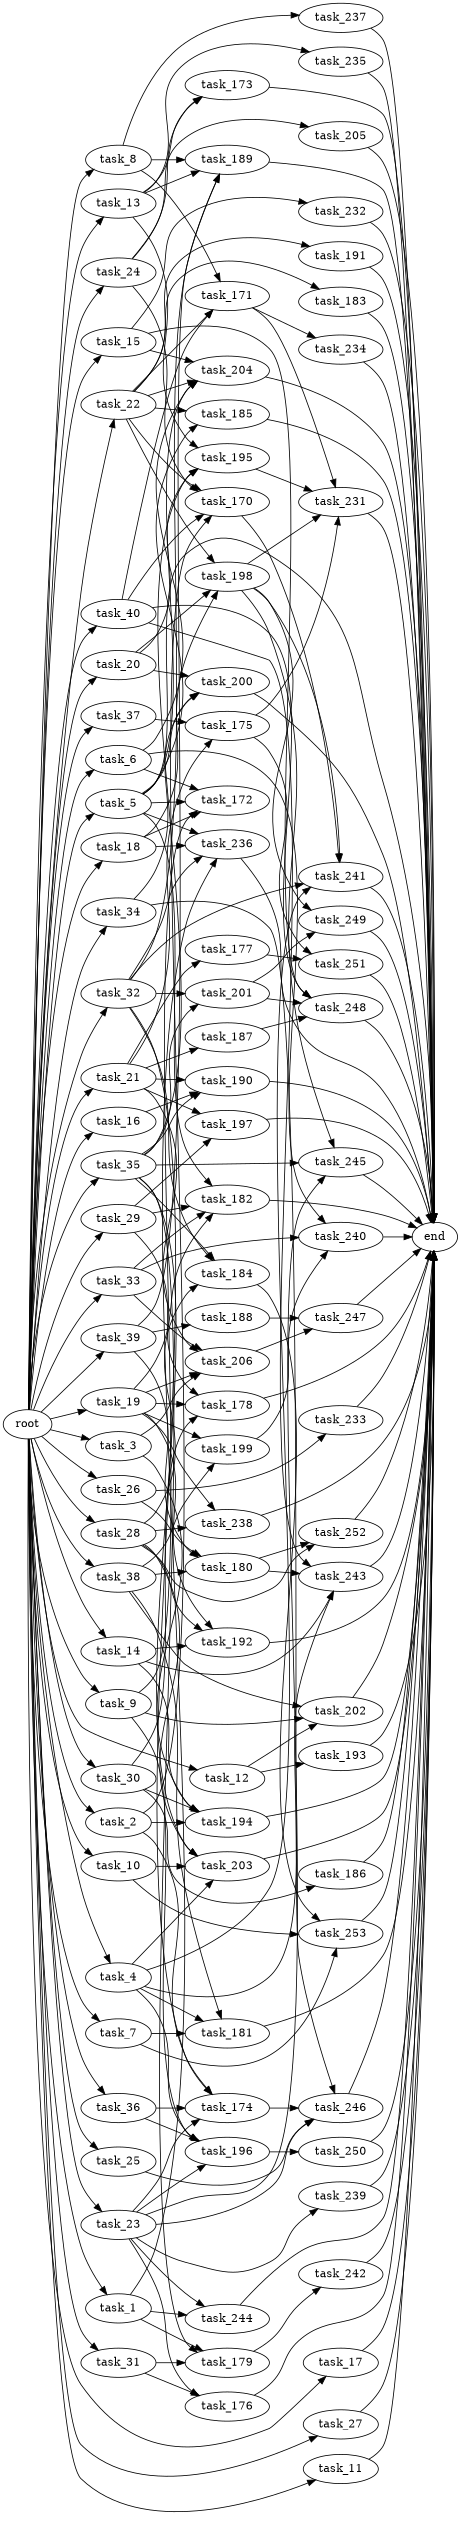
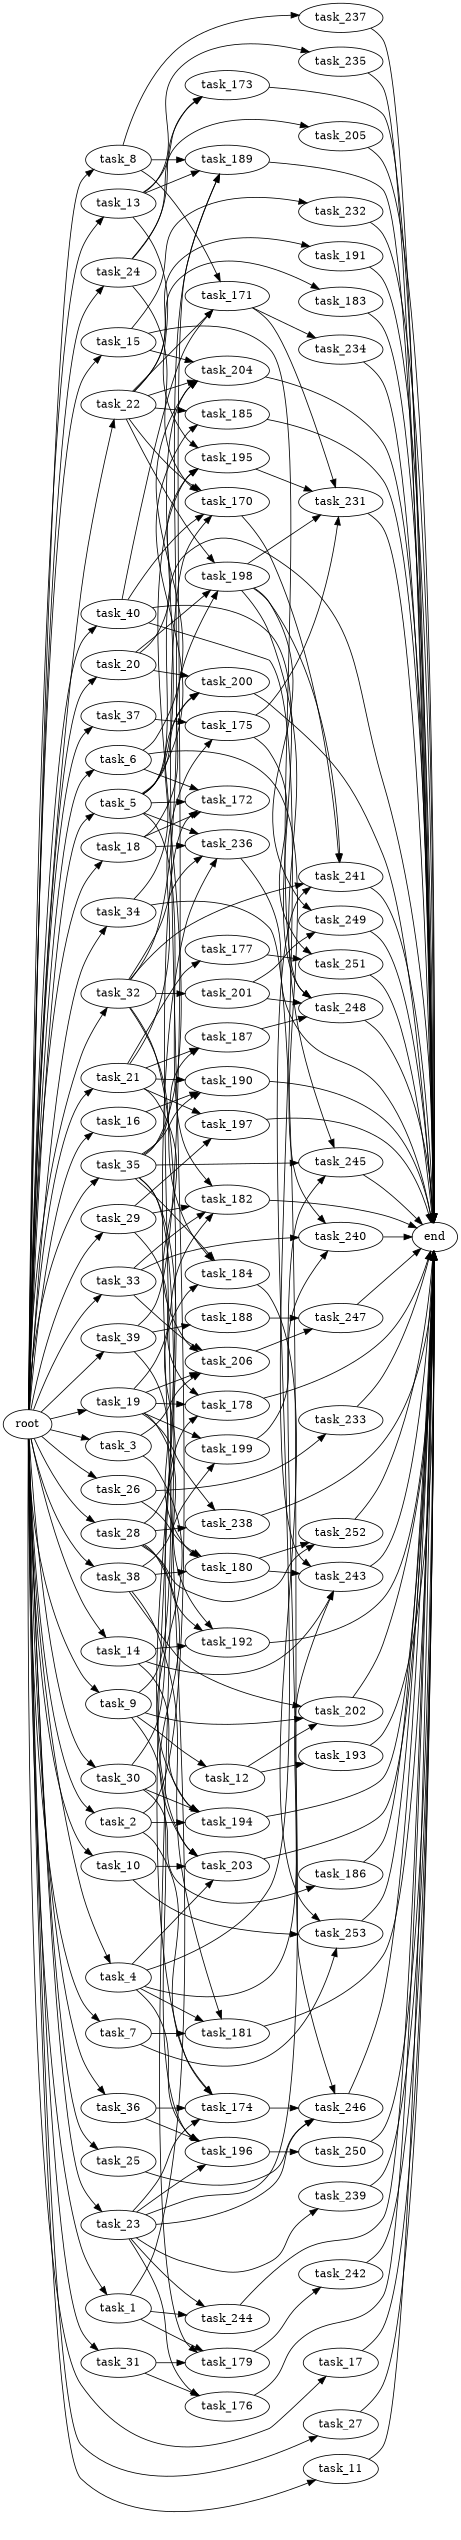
(170, 1083) -> (170, 1105)
(73, 1711) -> (168, 1740)
